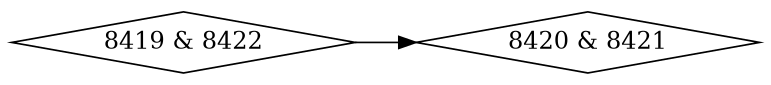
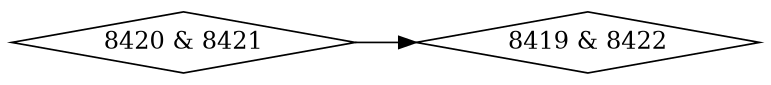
(377, 42) -> (377, 42)
